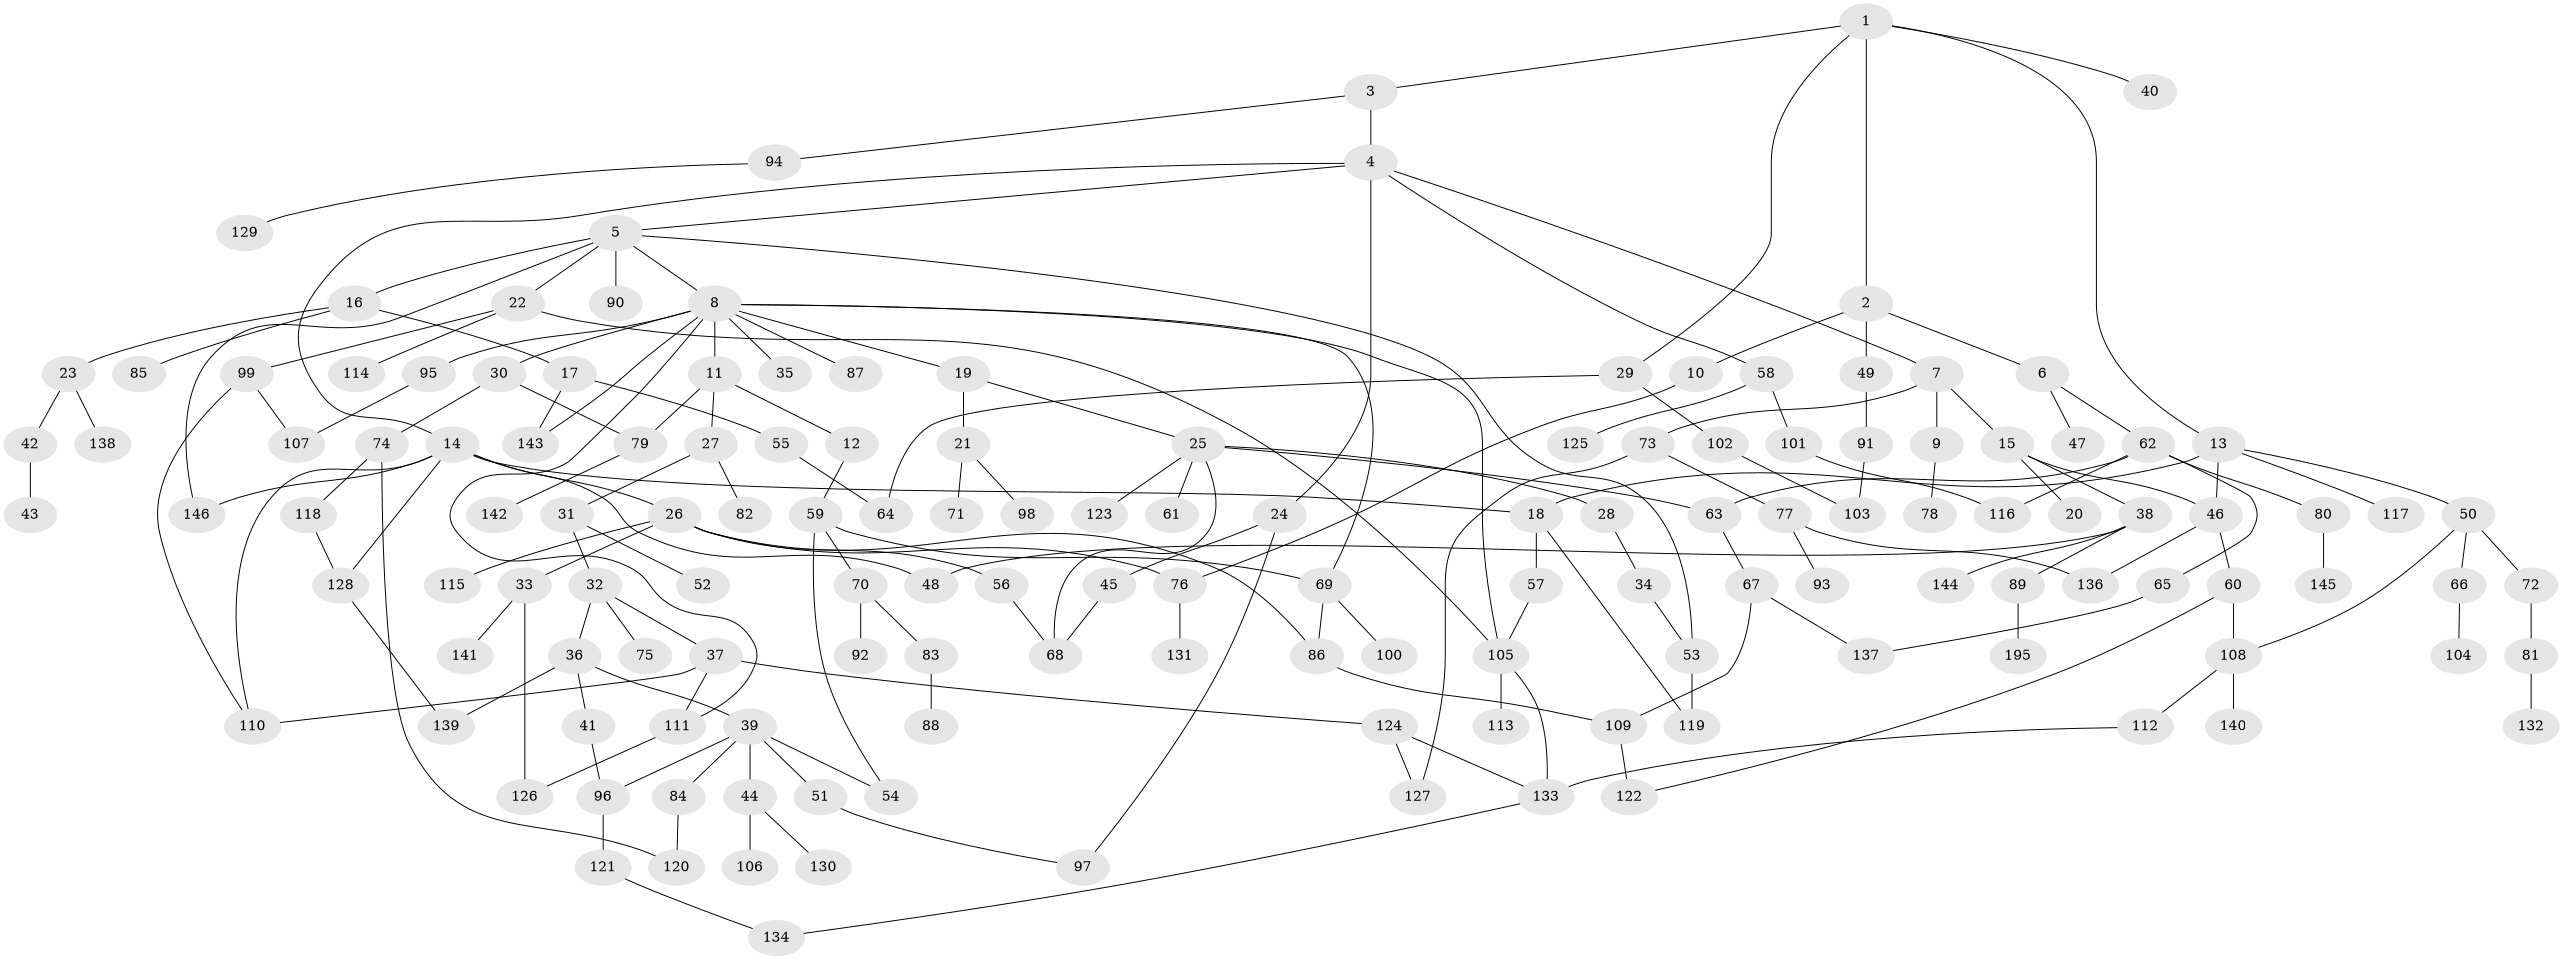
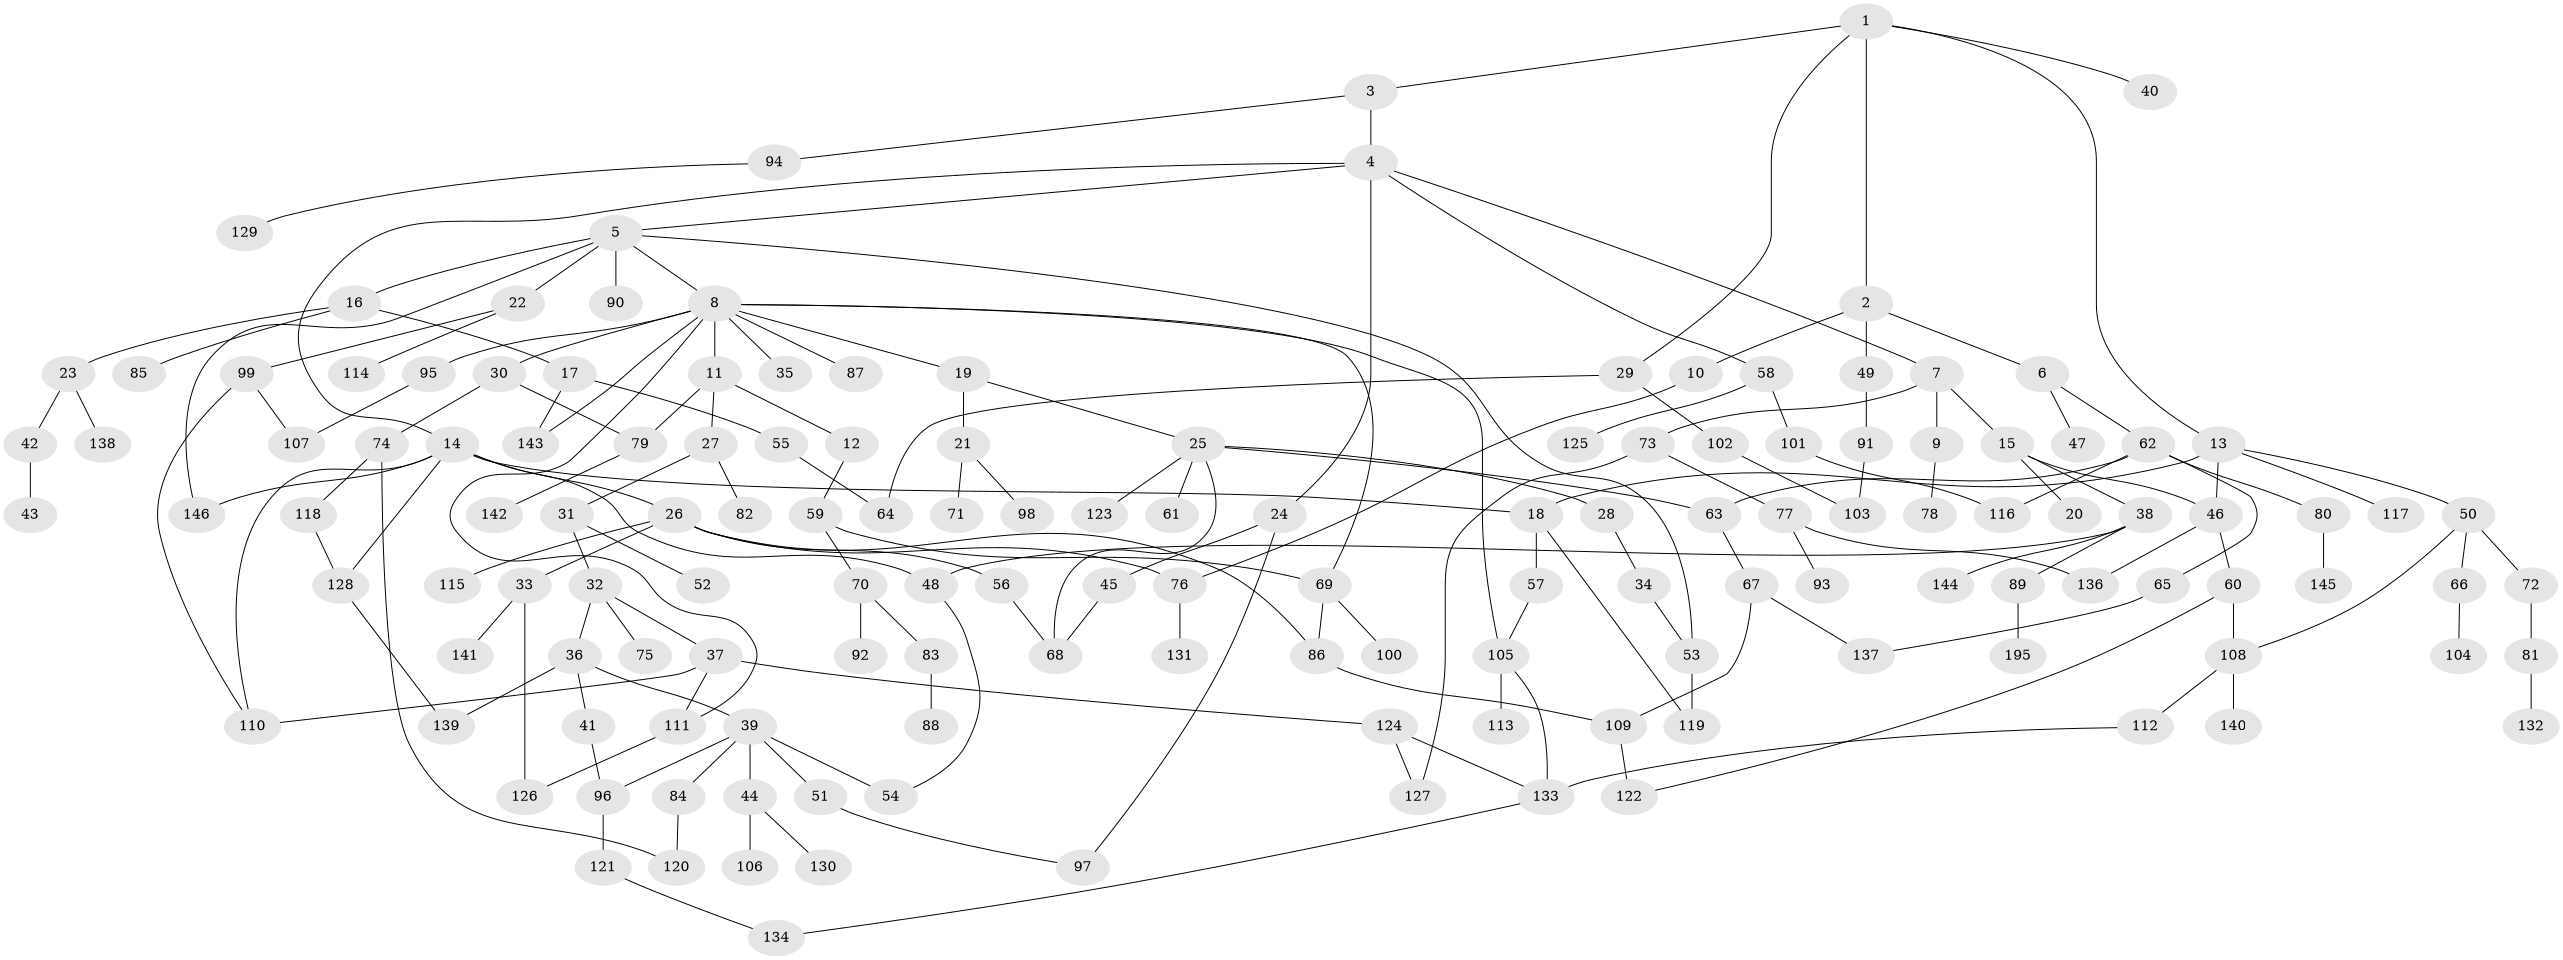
(1059, 357) -> none
(823, 663) -> (980, 705)
